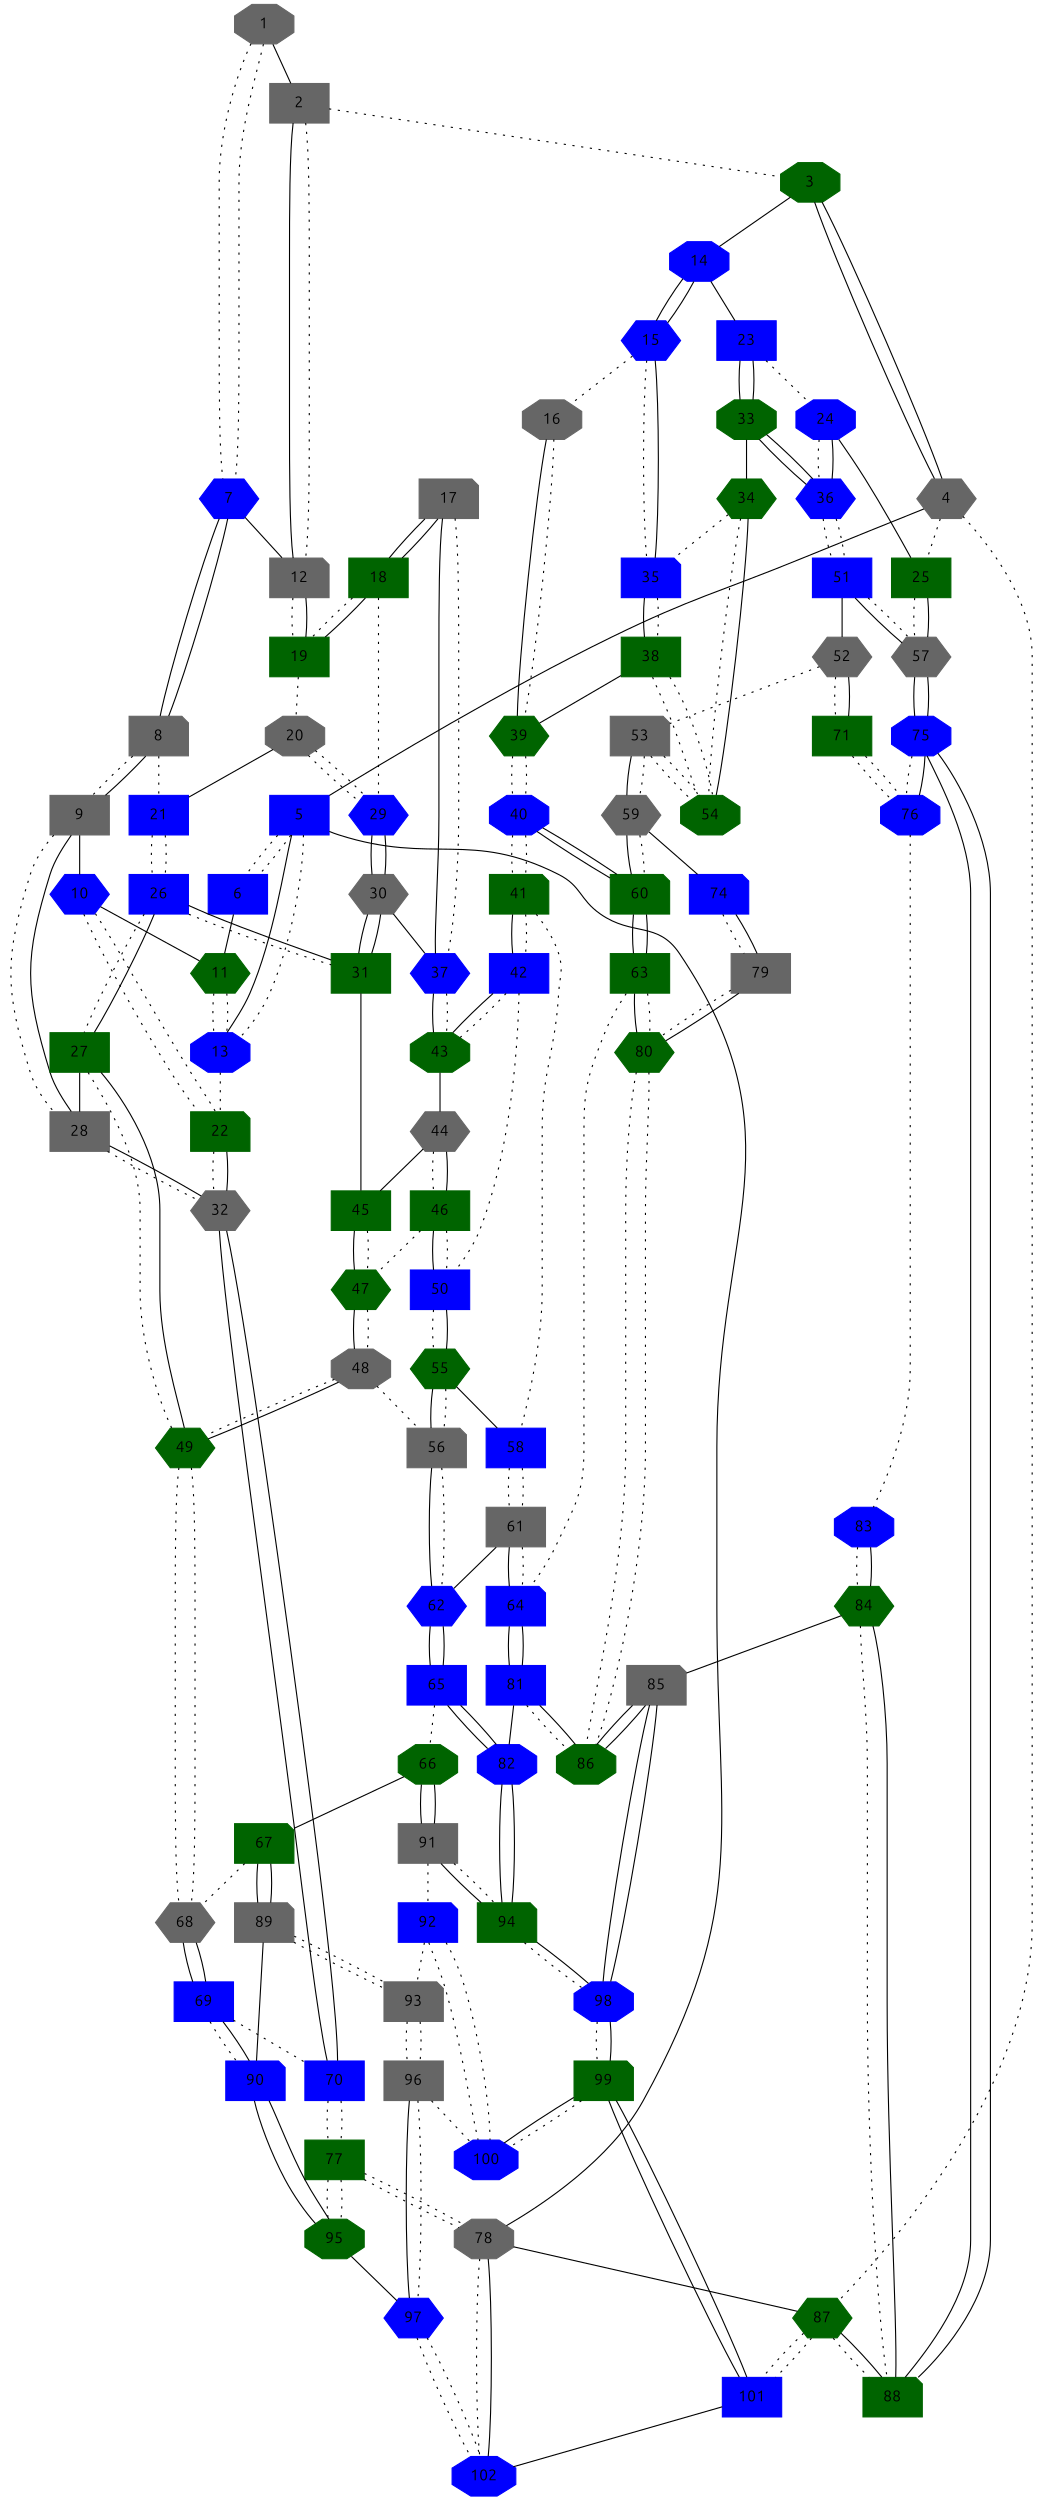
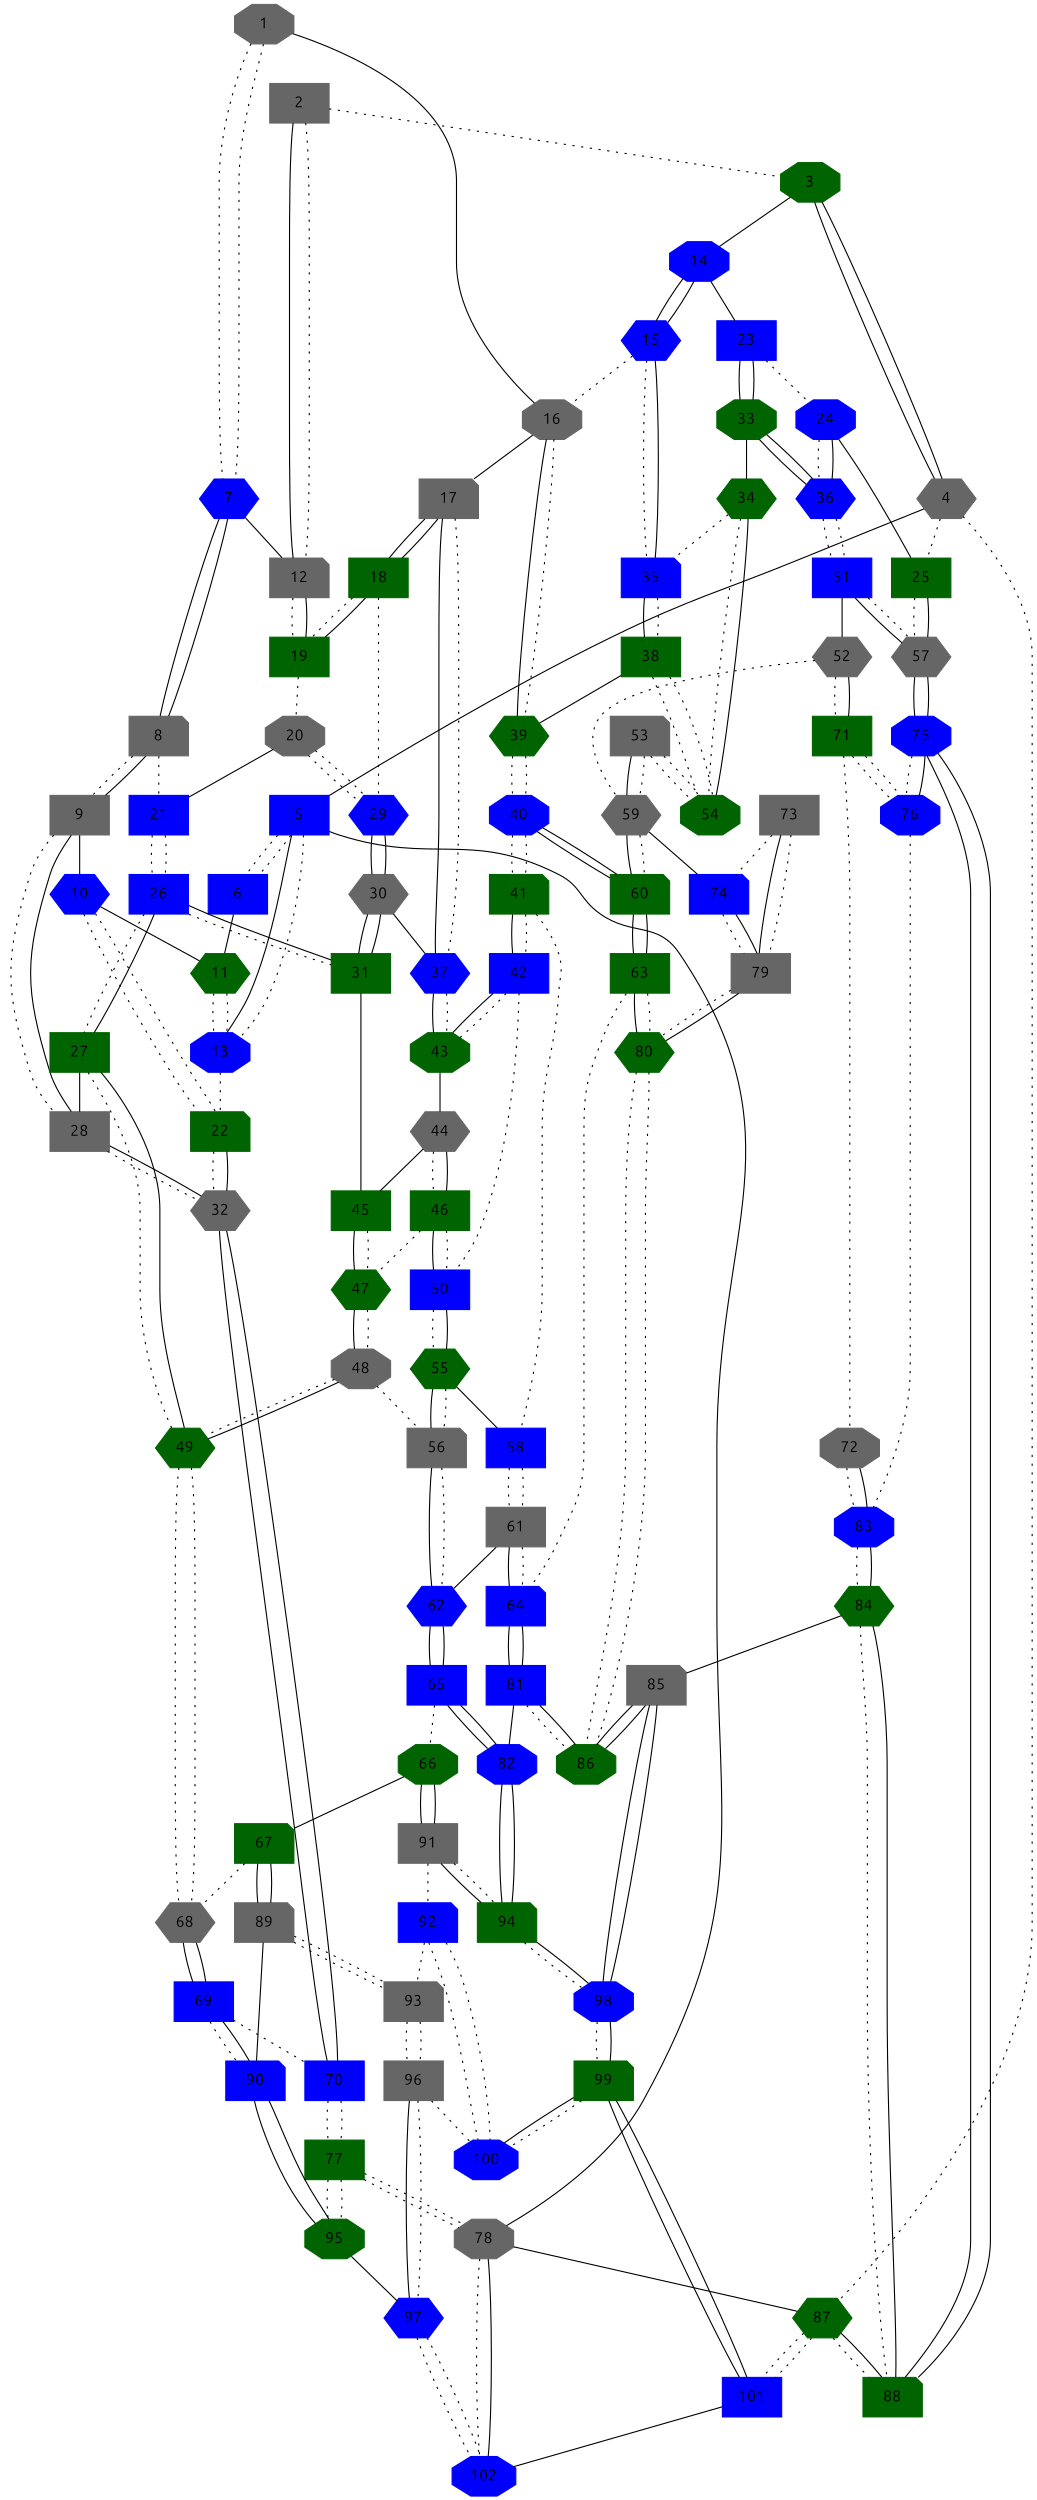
(282, 64) -> (456, 187)
none -> (503, 457)
(745, 695) -> (647, 691)
none -> (789, 815)
none -> (850, 1448)
